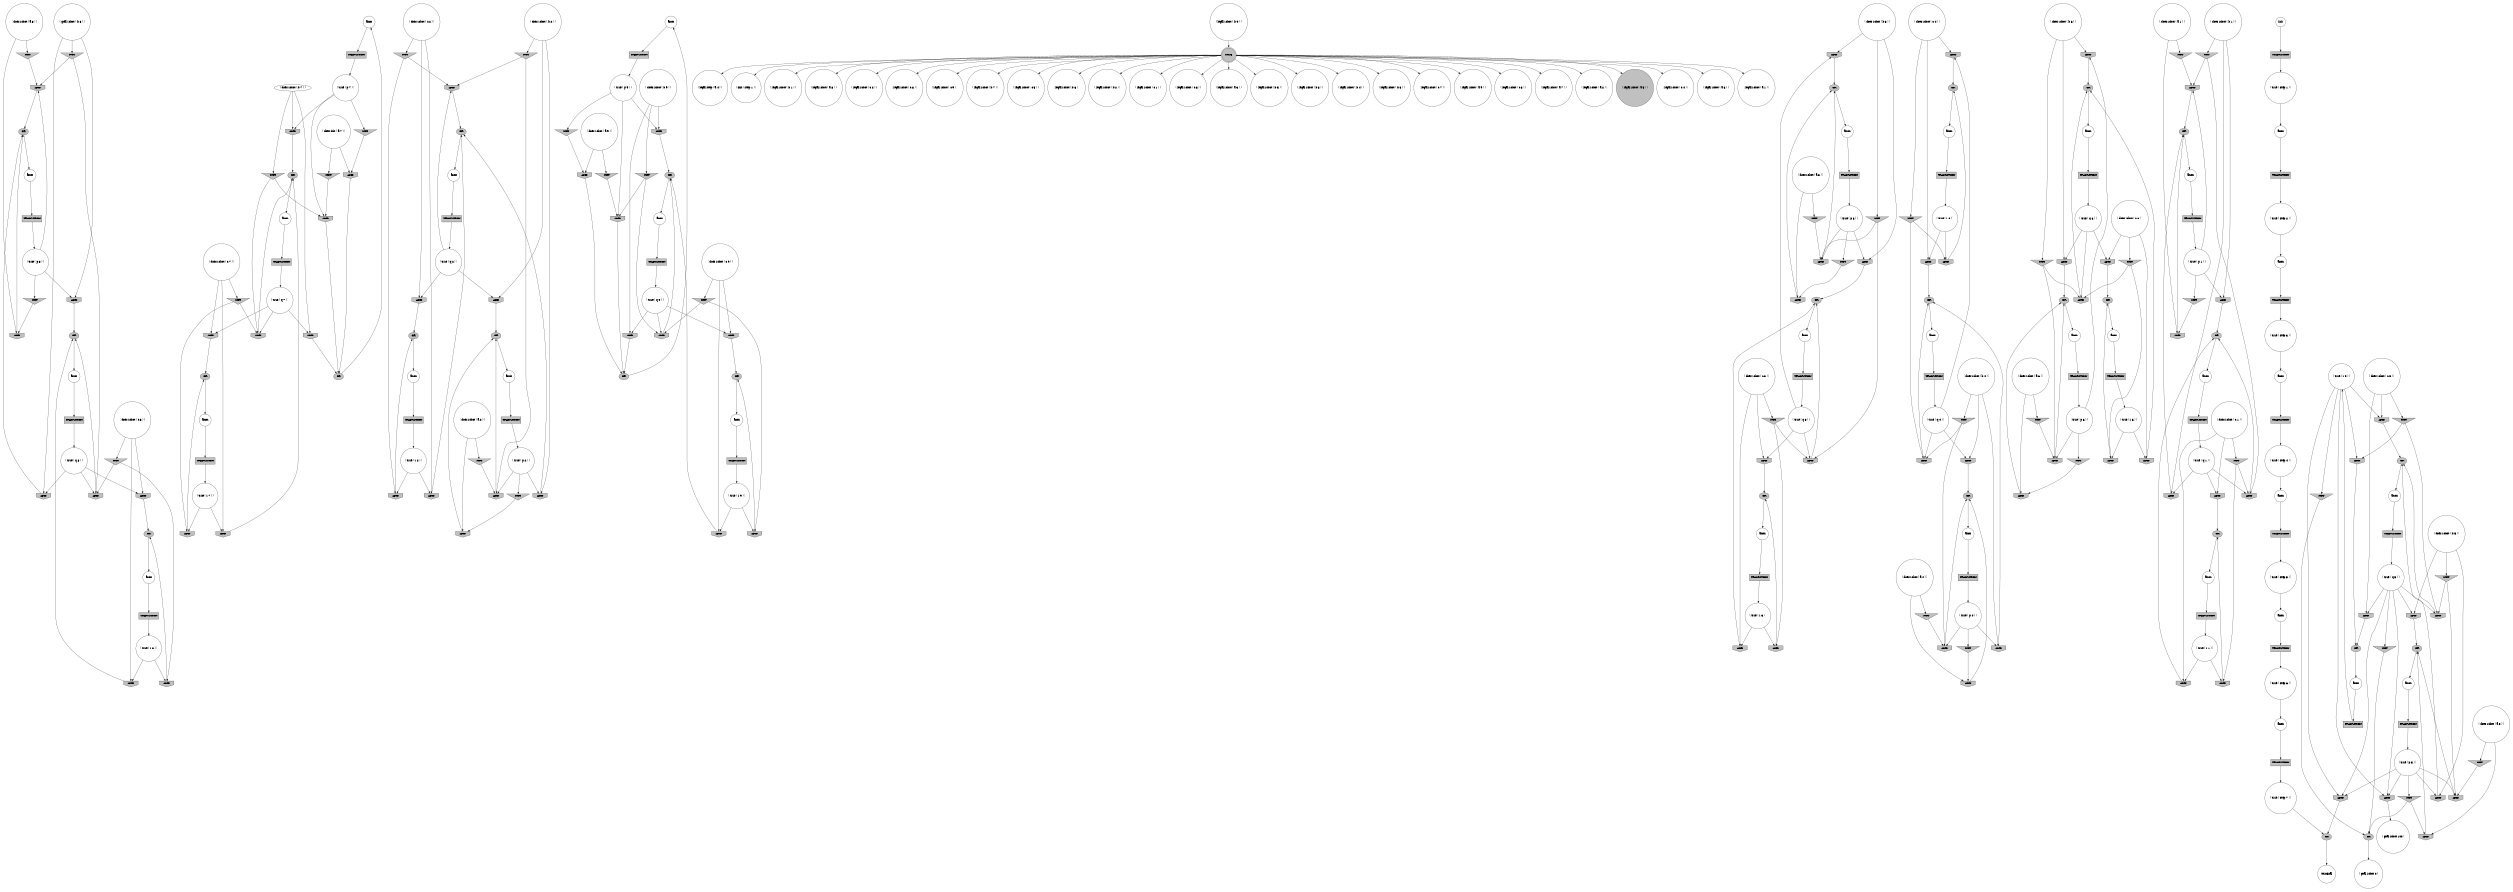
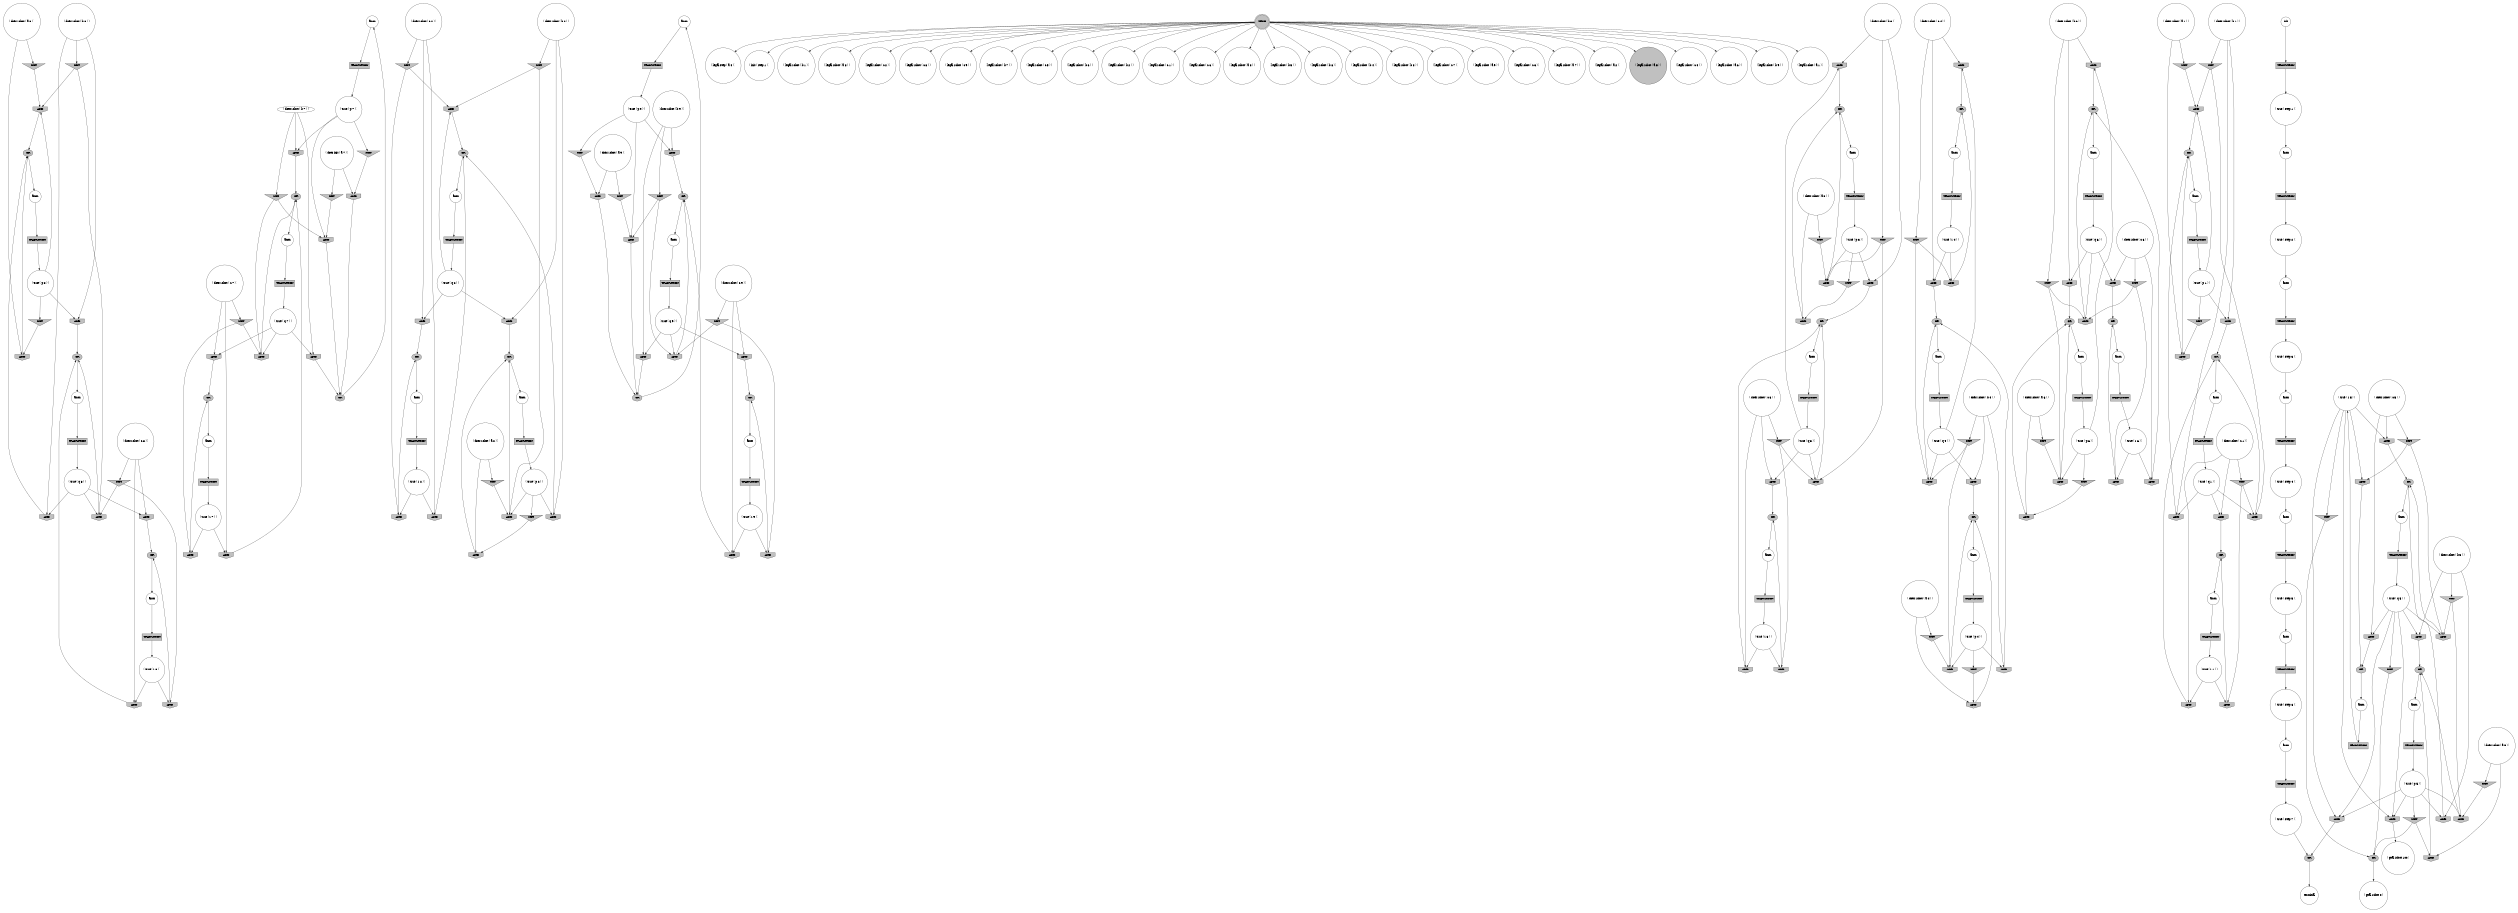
(72, 22) -> (77, 22)
(1229, 43) -> (1514, 27)
